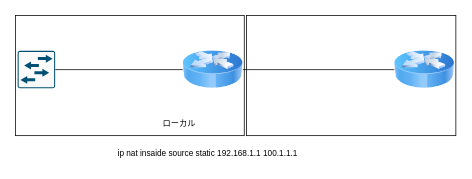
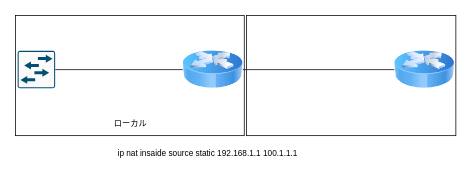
(179, 123) -> (130, 123)
